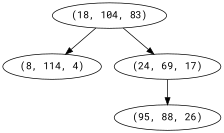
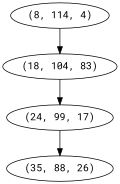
(83, 39) -> (60, 38)
(168, 67) -> (60, 118)
(168, 118) -> (60, 169)
